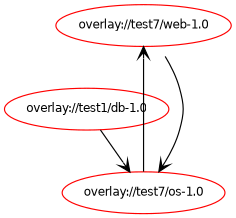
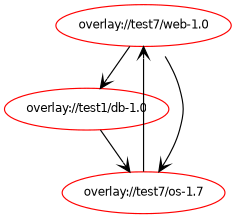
none -> (118, 63)
(144, 193) -> (144, 193)
